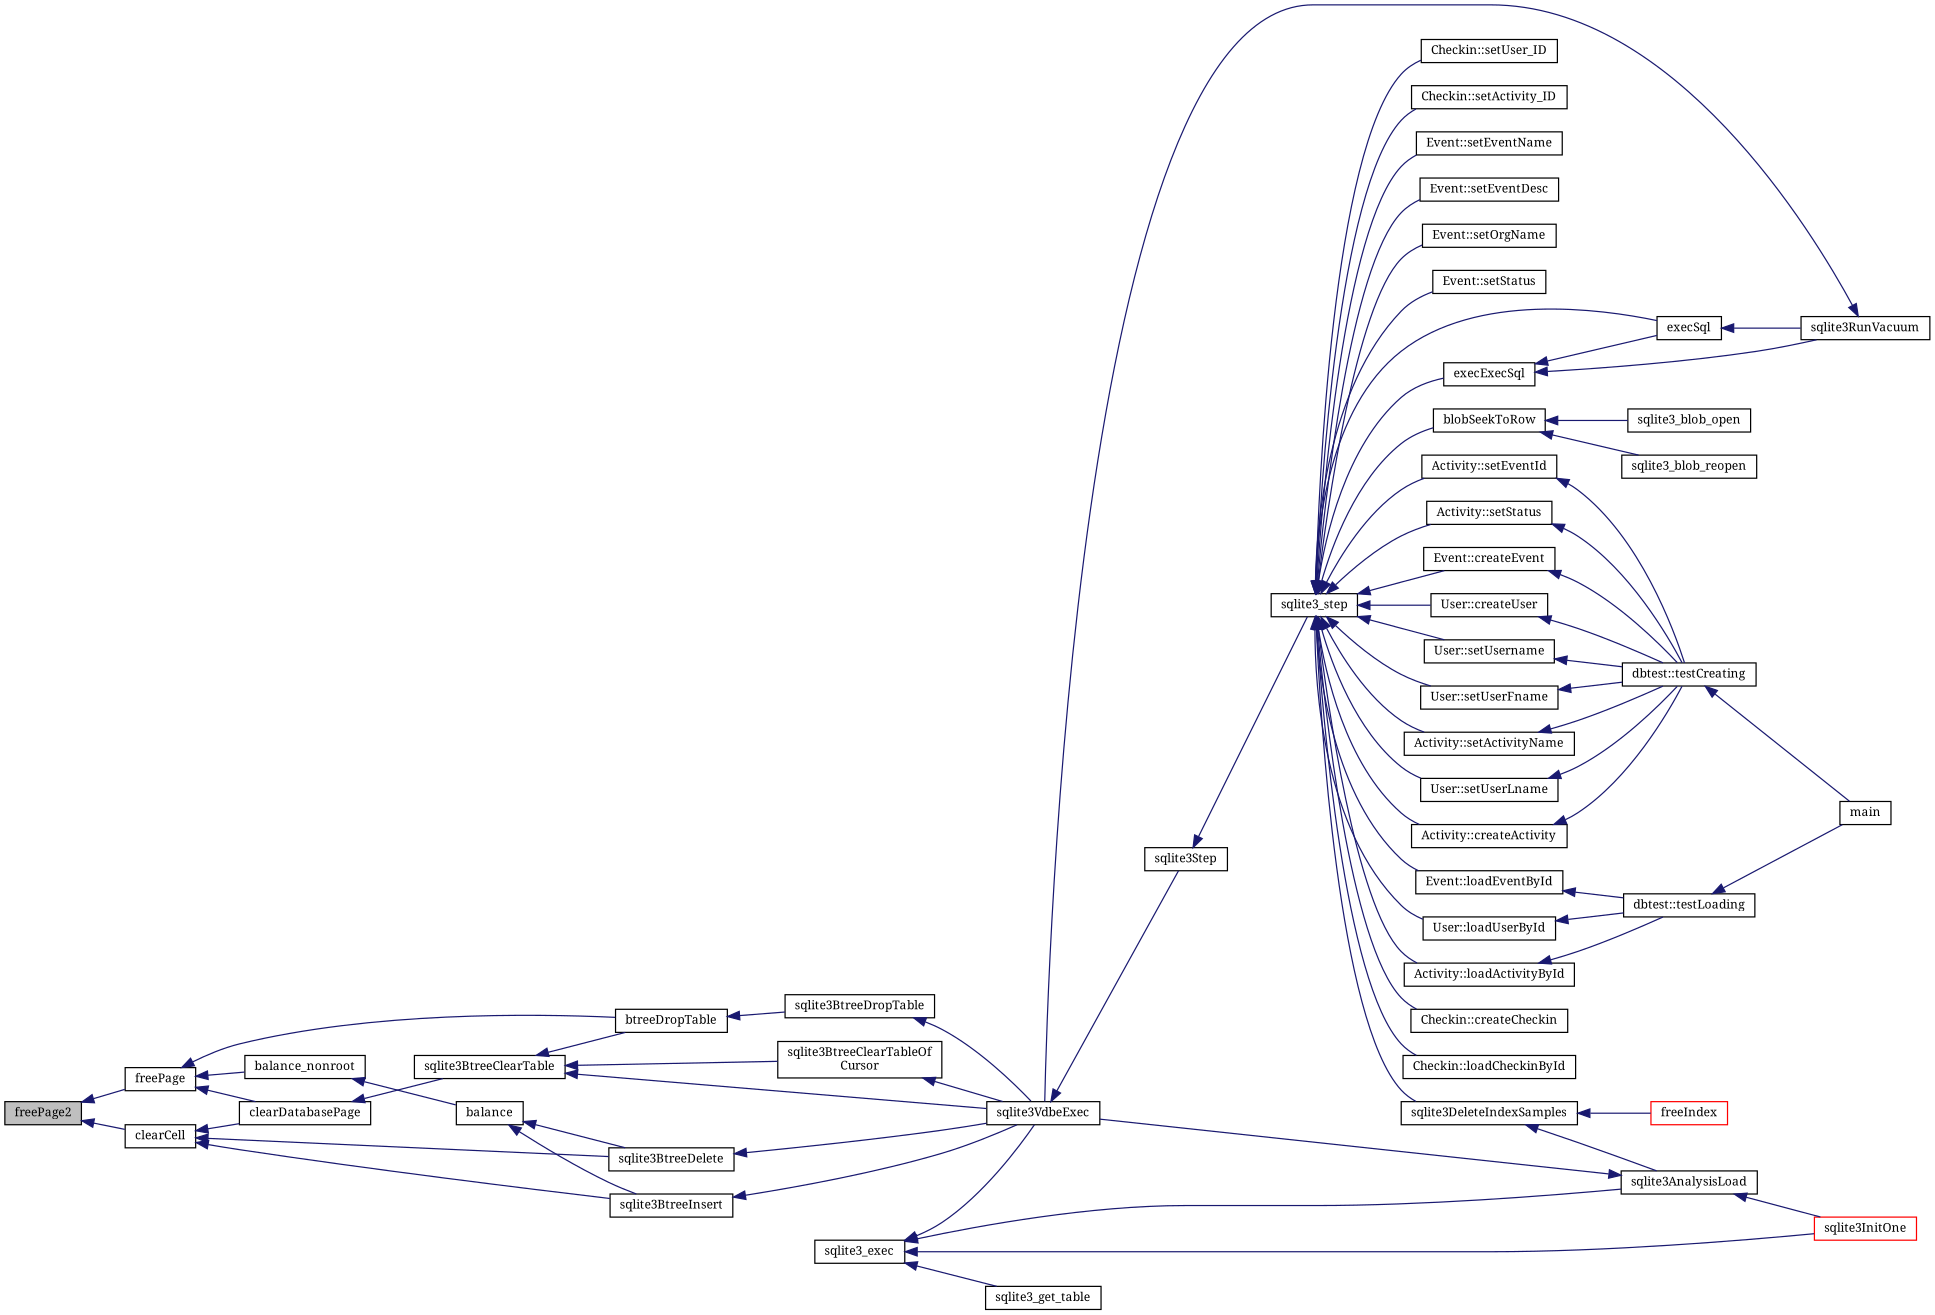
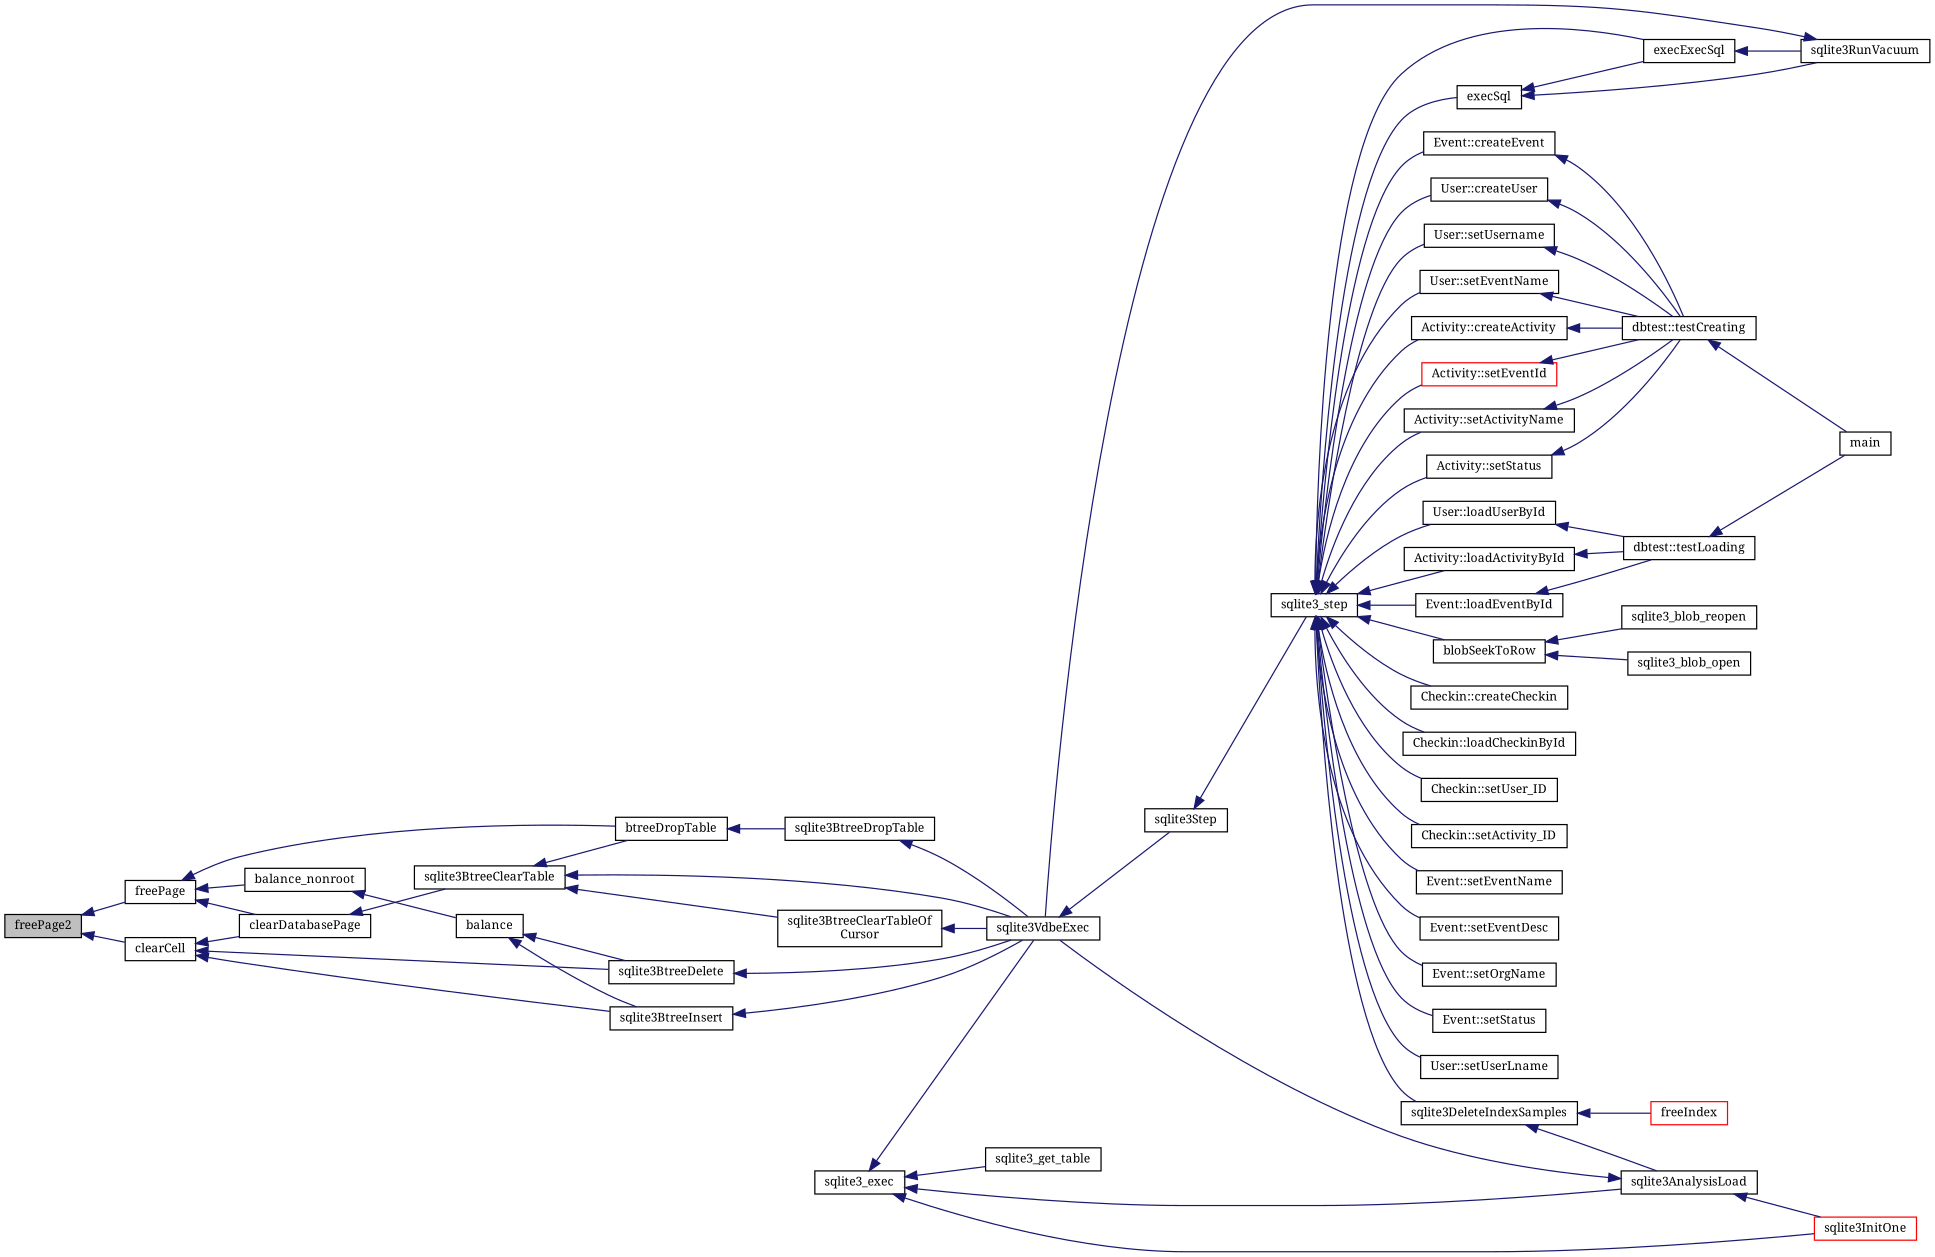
(1602, 348) -> (1589, 74)
(1489, 467) -> (1489, 374)
(1489, 698) -> (1489, 282)
(1623, 737) -> none
